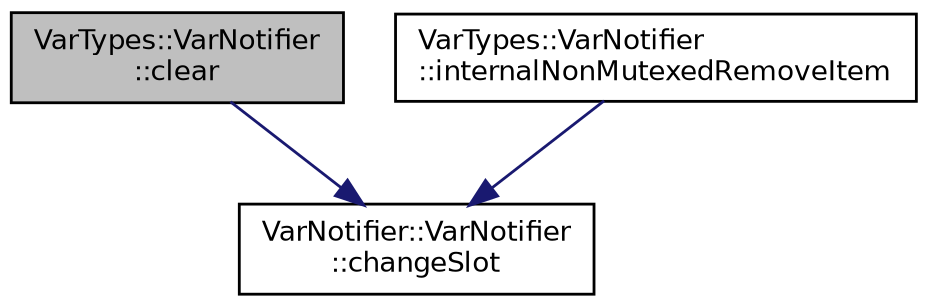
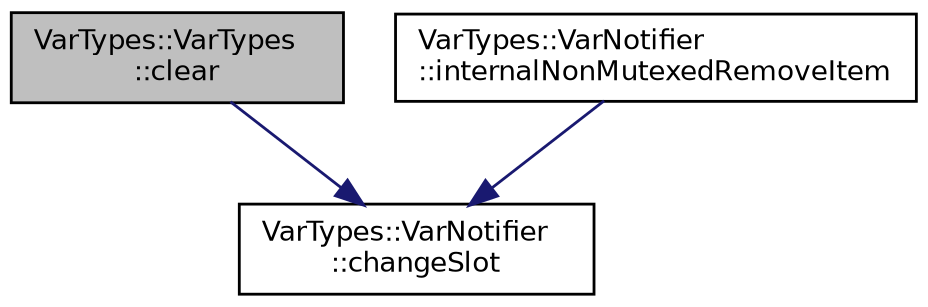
(177, 58) -> (177, 58)
(417, 249) -> (417, 249)
